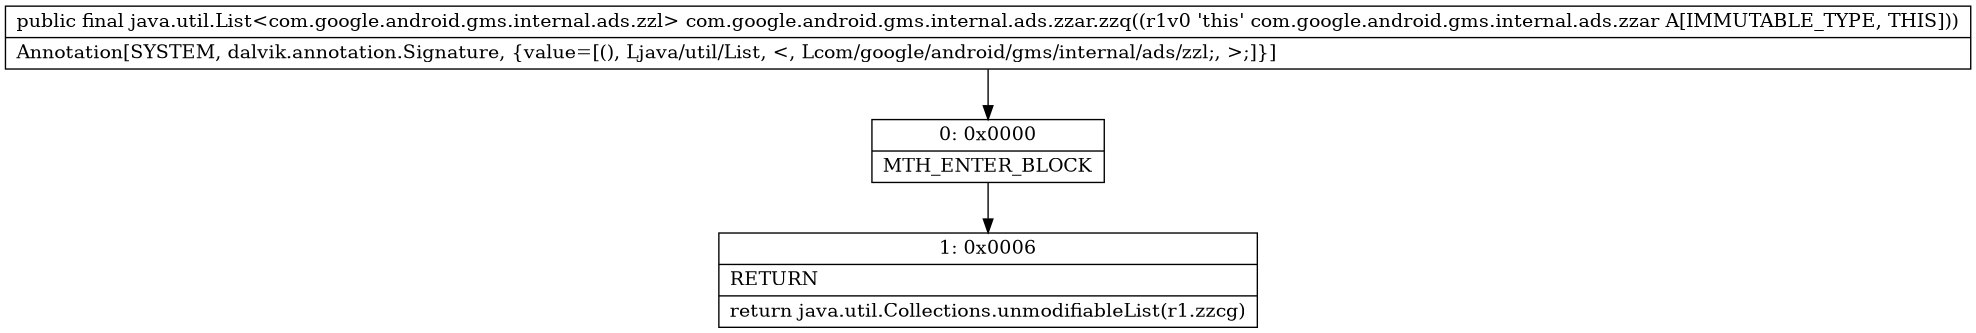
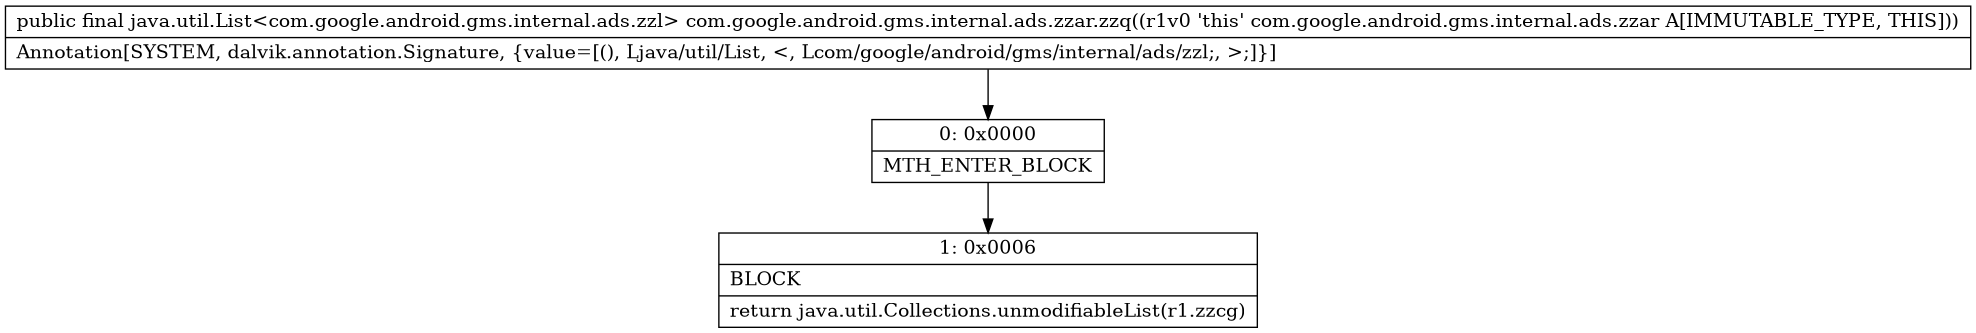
(774, 279) -> (765, 279)
